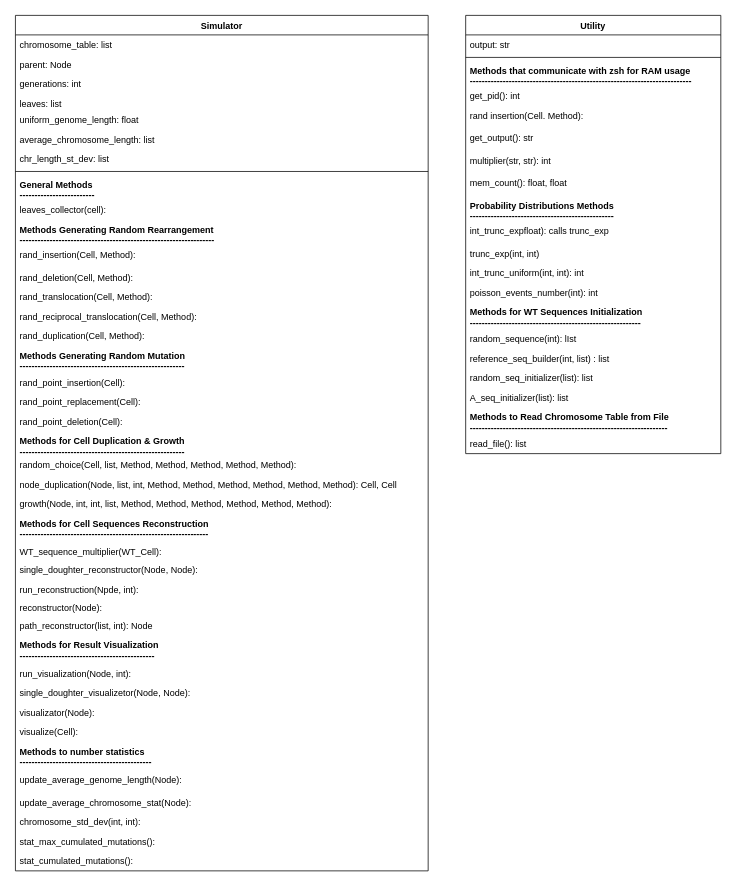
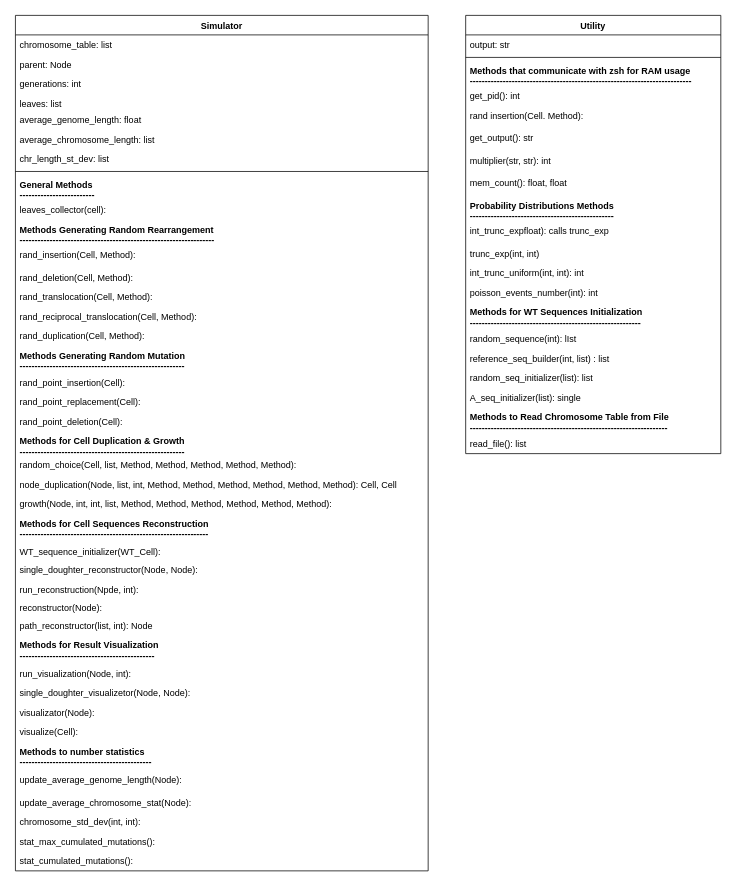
(84, 120) -> (85, 120)
(530, 398) -> (535, 398)
(92, 552) -> (93, 552)
